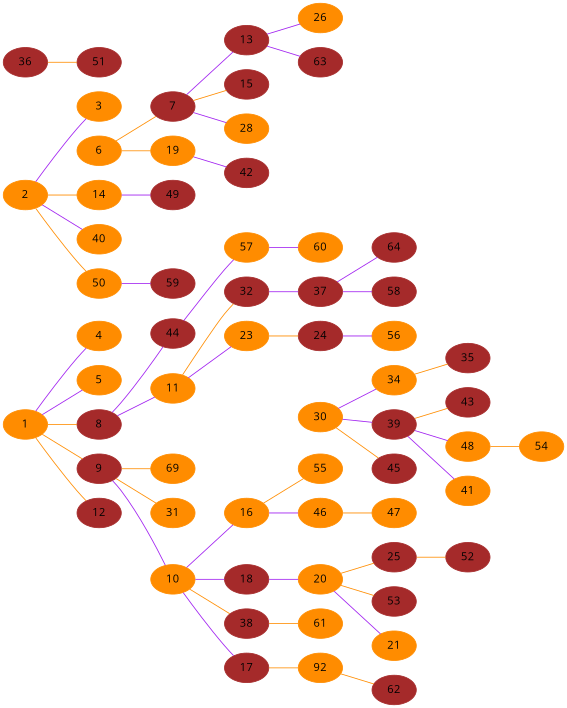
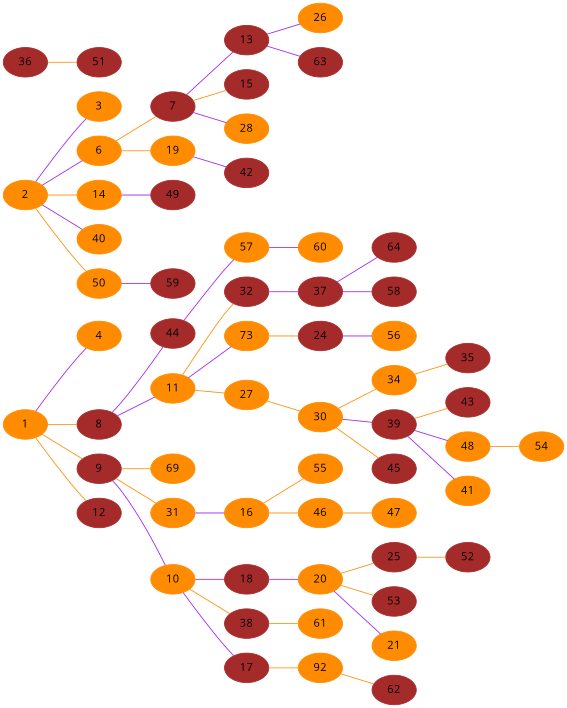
none -> (62, 173)
(247, 336) -> (247, 336)
(99, 380) -> none
none -> (247, 395)
(357, 399) -> (357, 399)
(284, 513) -> (284, 513)
(210, 546) -> (210, 513)
